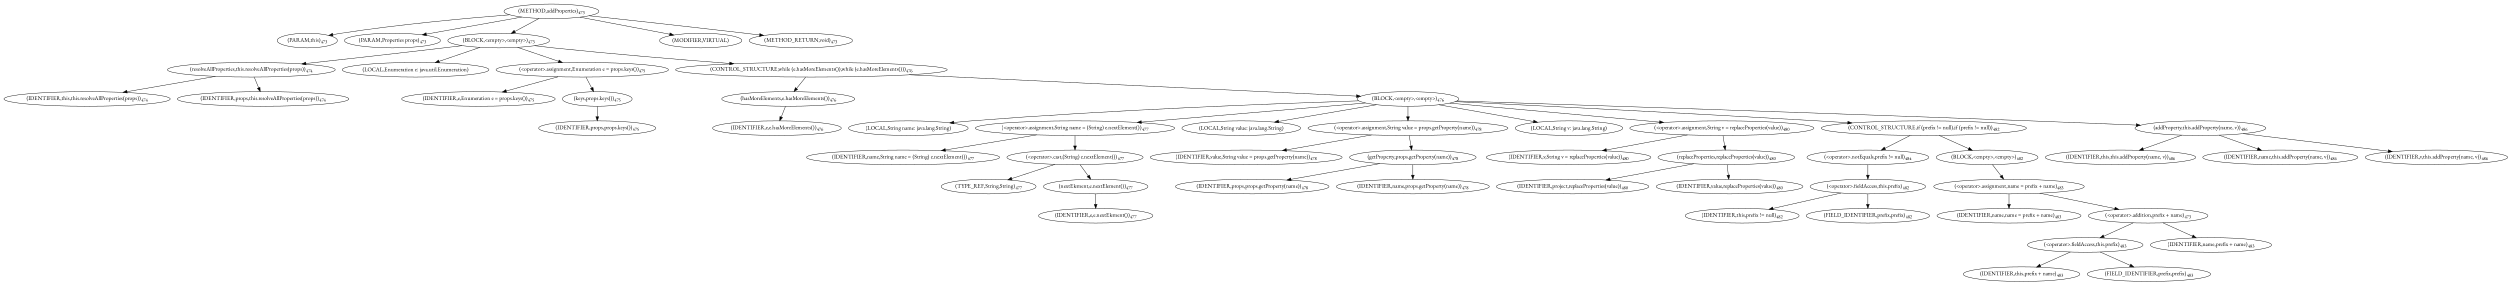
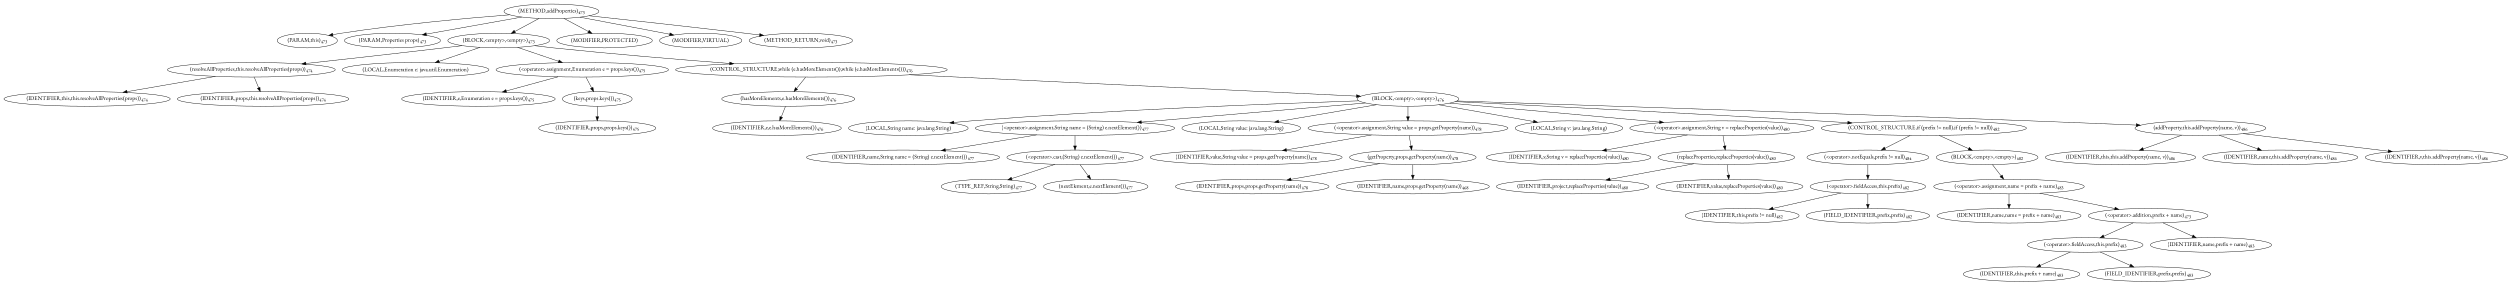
none -> (605, 41)
(1465, 186) -> (1465, 186)
(1096, 216) -> none
